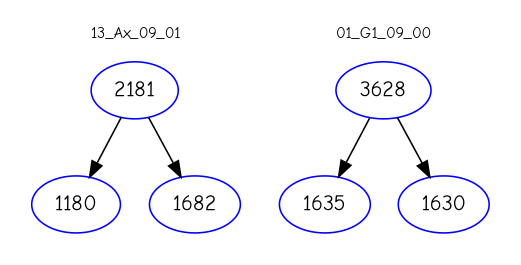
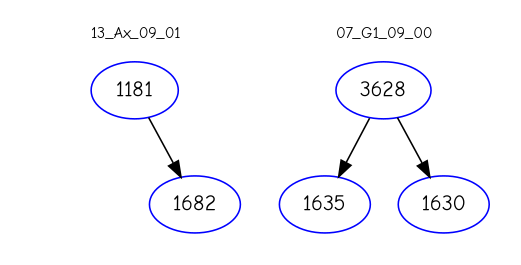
(384, 34) -> (384, 34)
(135, 90) -> (135, 90)
(76, 204) -> none
